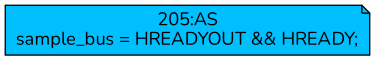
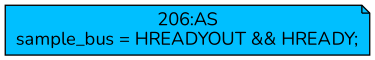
(187, 30) -> (187, 30)
